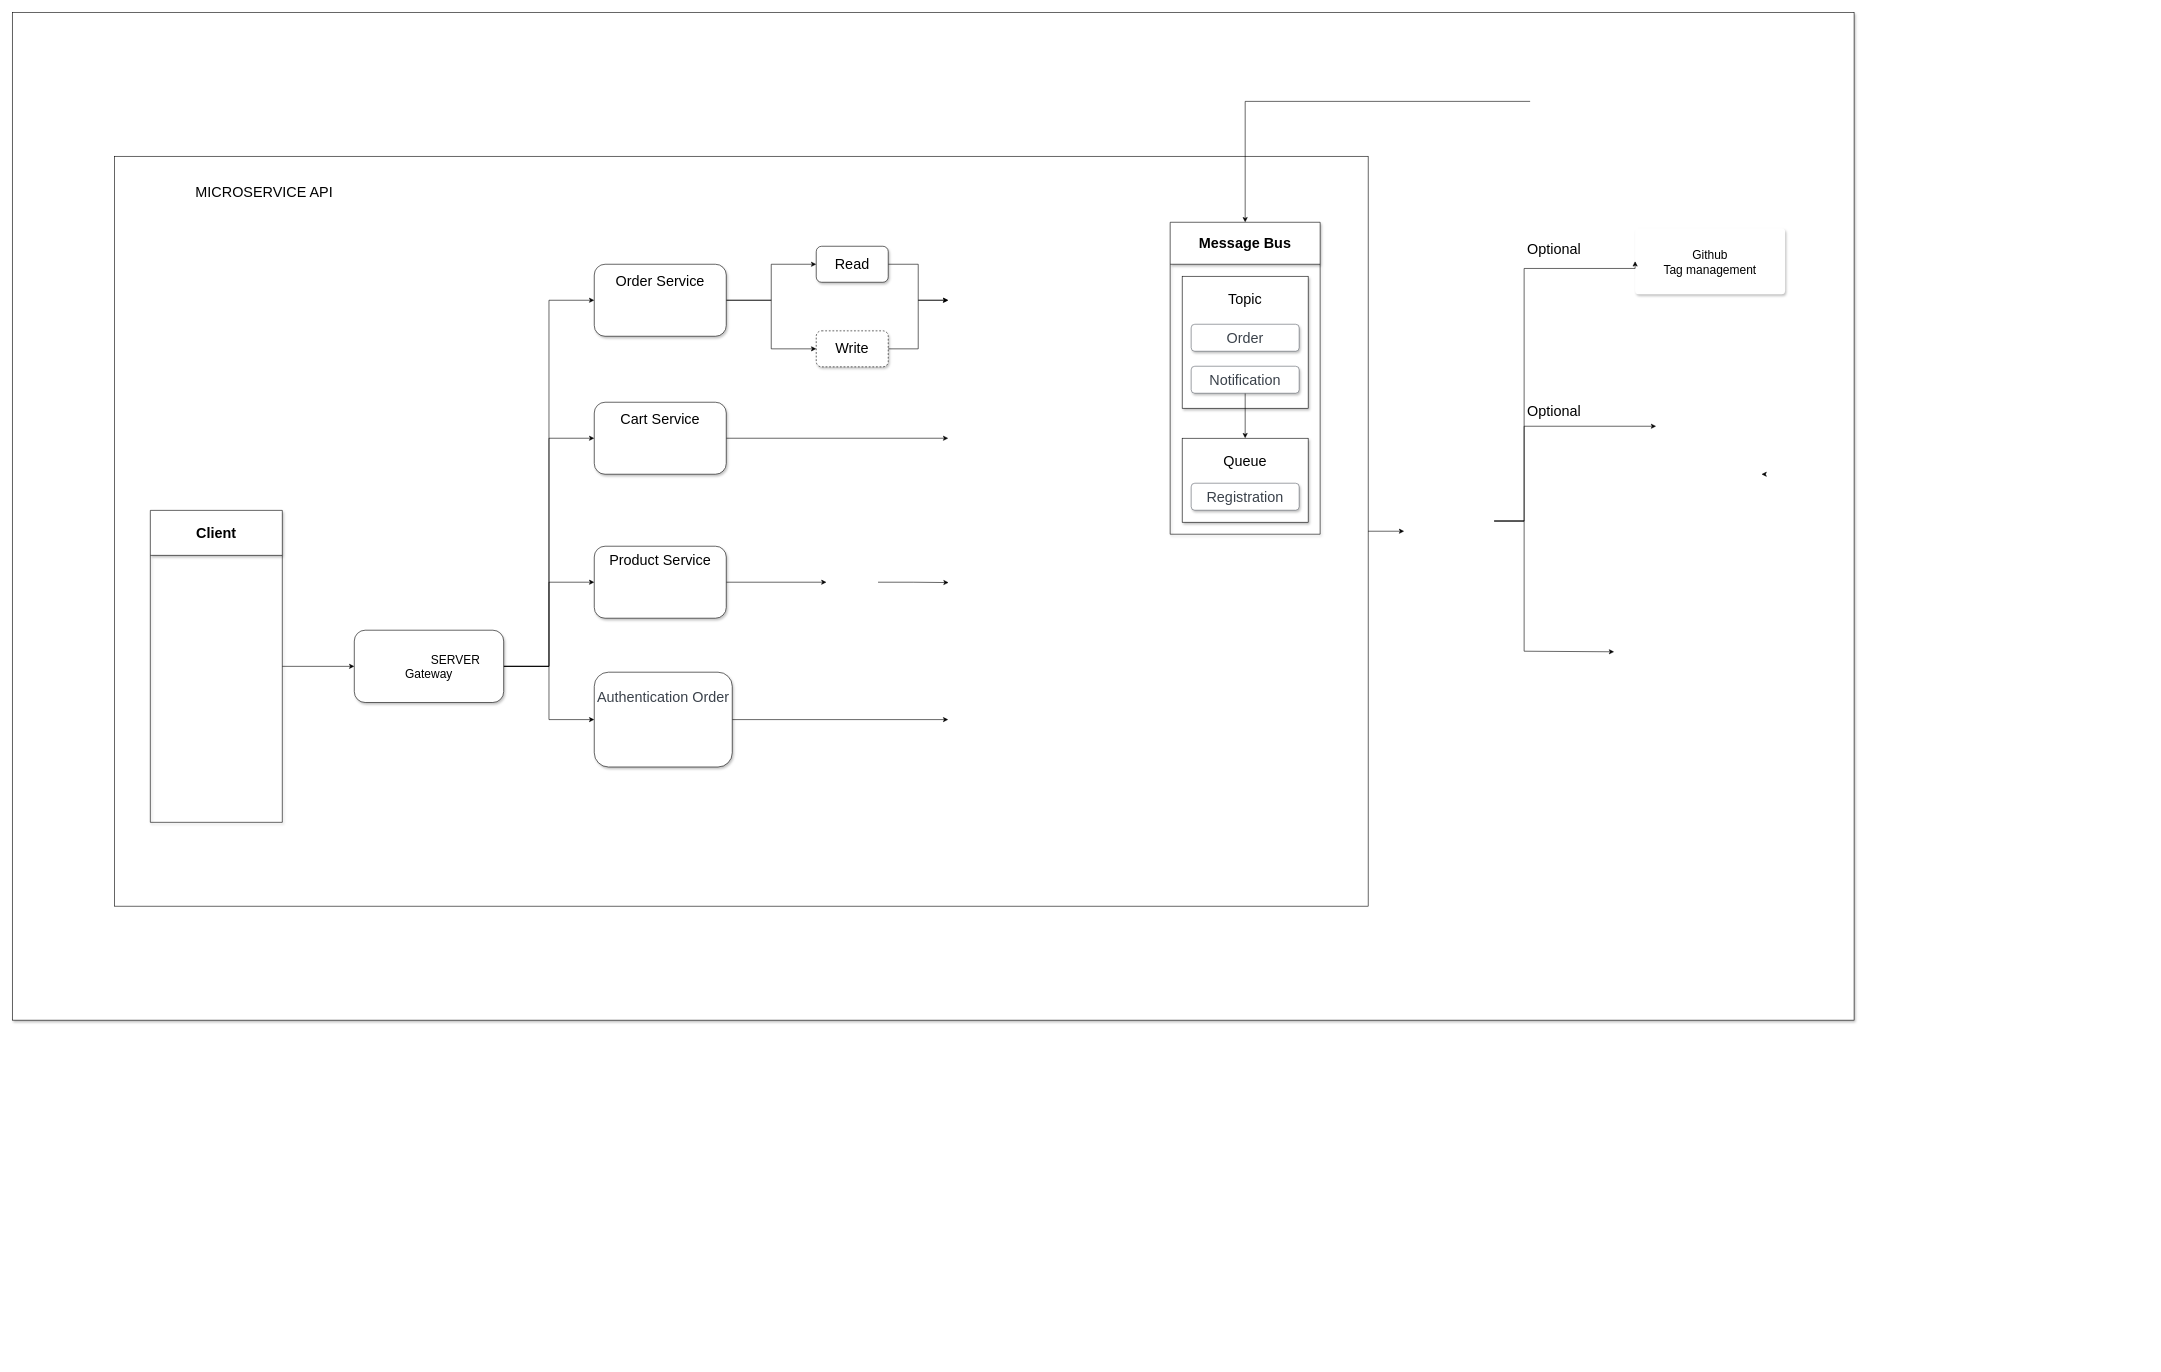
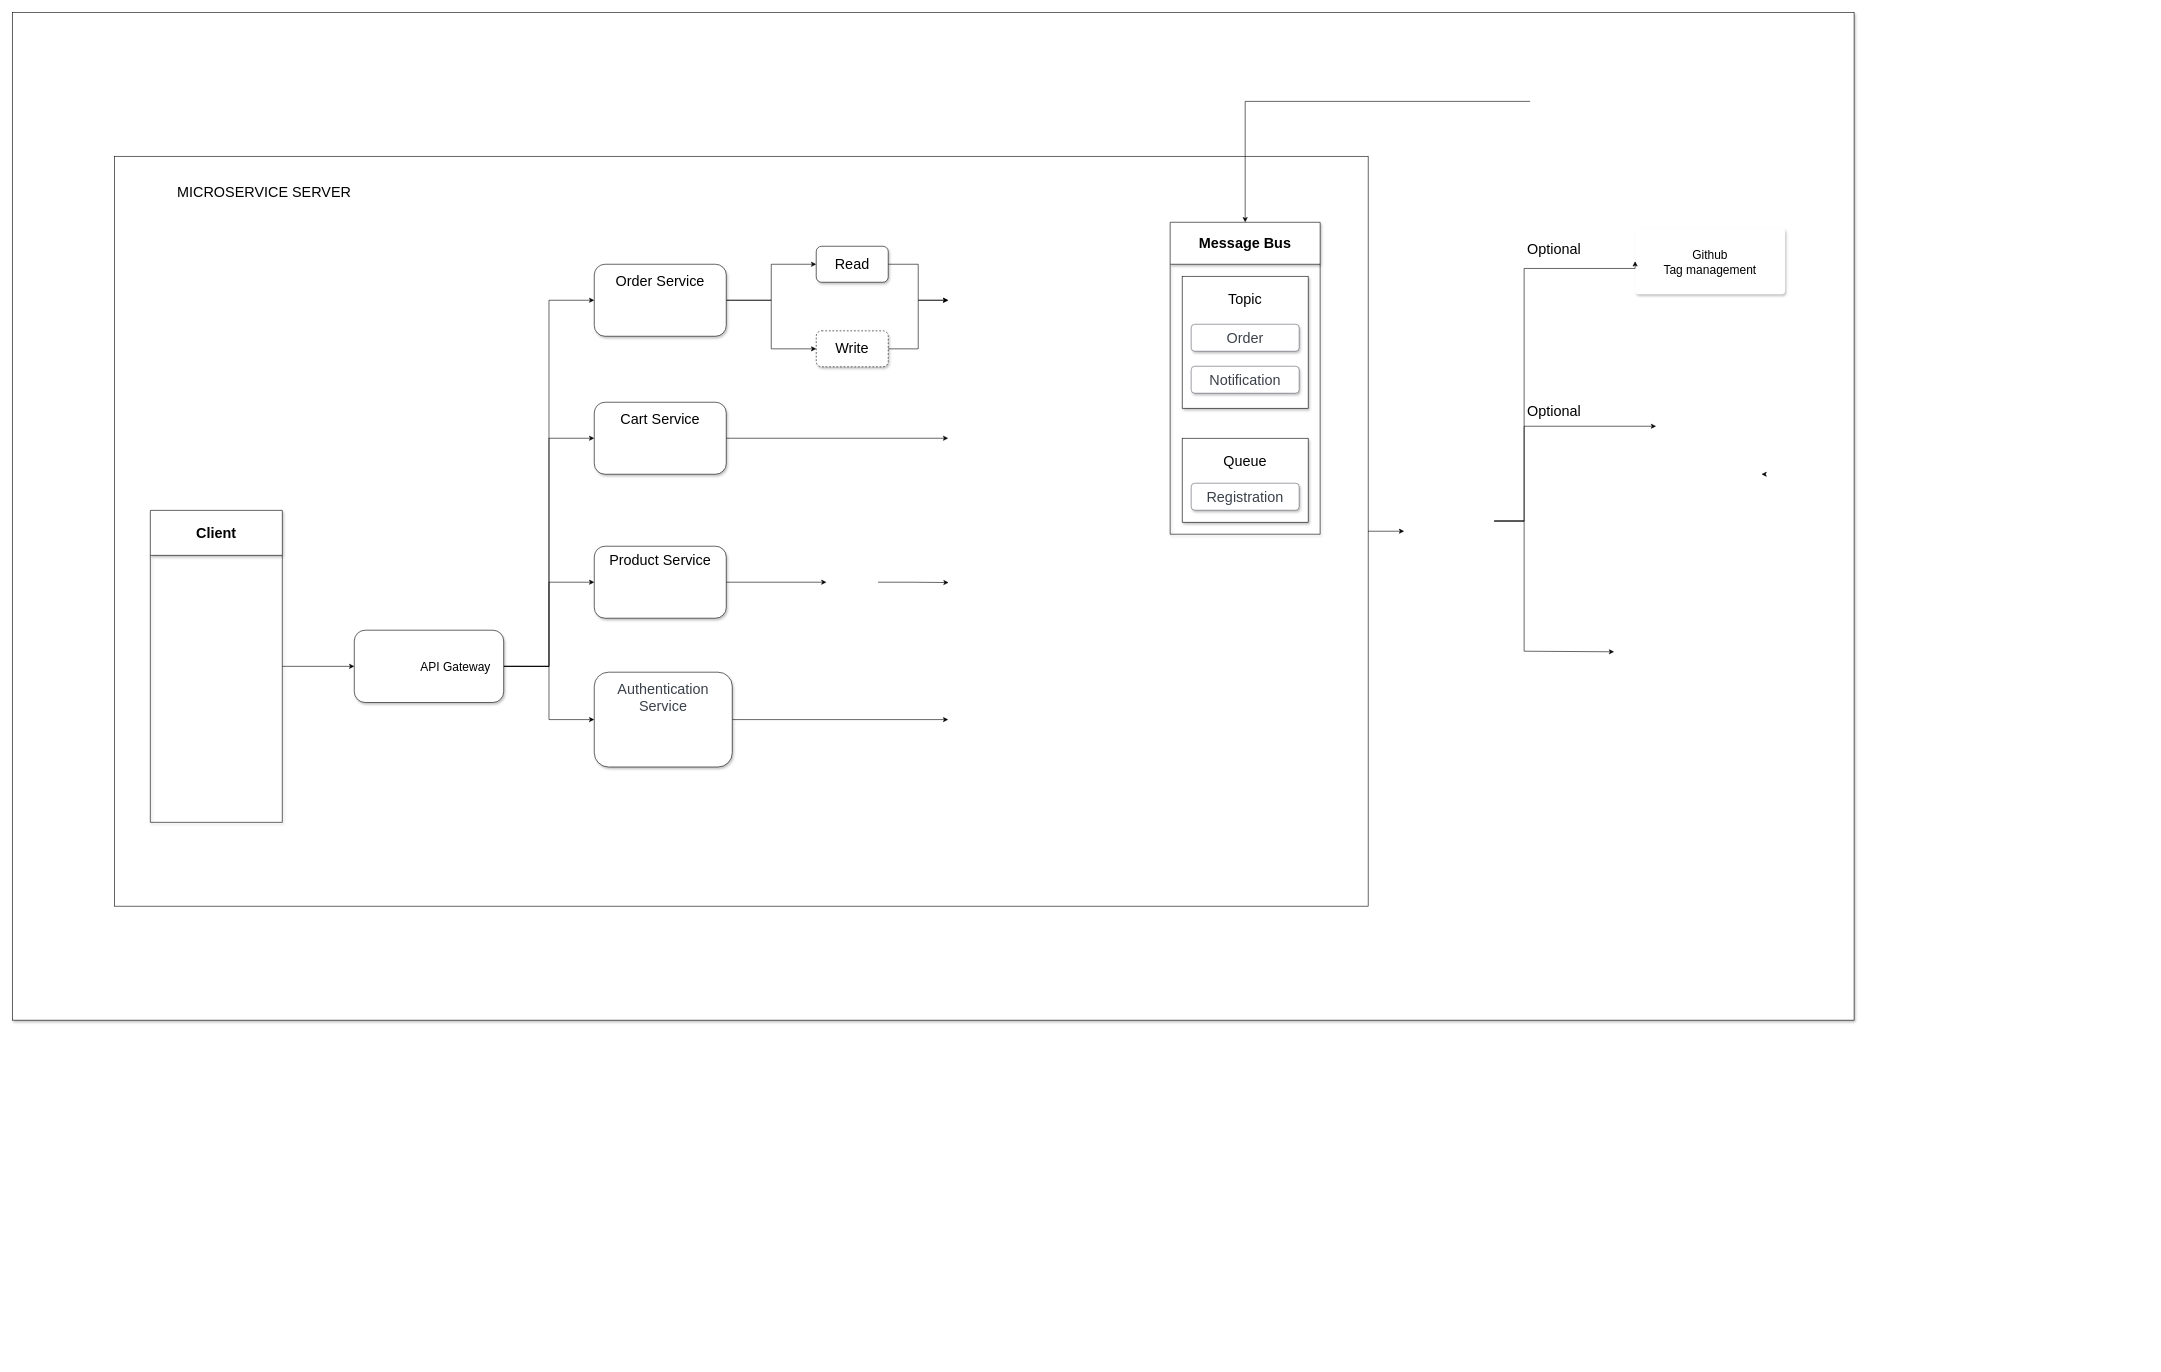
(264, 192) -> (264, 192)
(1245, 432) -> none
(429, 666) -> (429, 666)
(663, 720) -> (663, 720)
